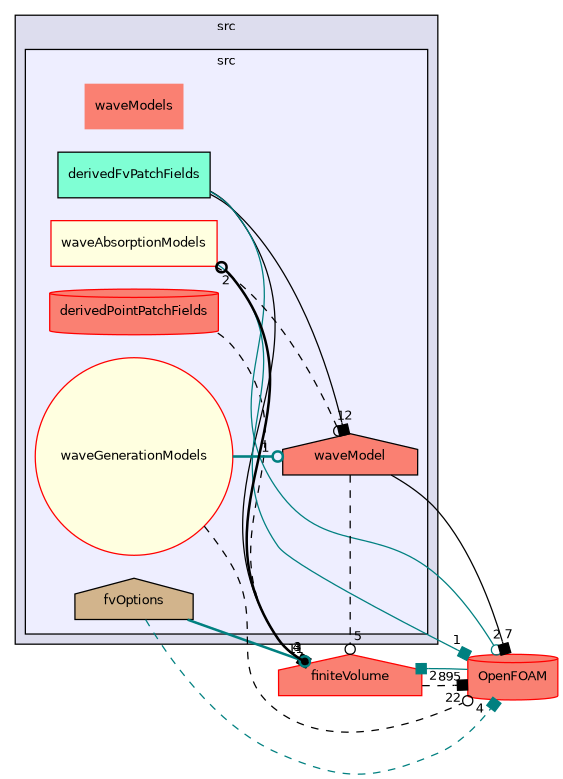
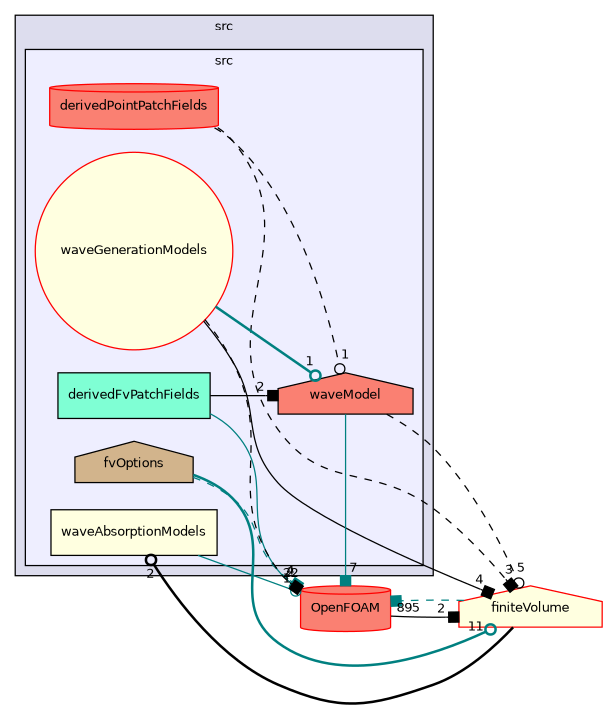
(134, 107) -> none
(134, 243) -> (134, 533)
(274, 335) -> (297, 499)
(287, 337) -> (297, 234)
(262, 516) -> (244, 572)
(463, 547) -> (346, 494)
(448, 669) -> (418, 617)
(350, 677) -> (531, 609)
(438, 686) -> (434, 600)
(273, 707) -> (251, 451)
